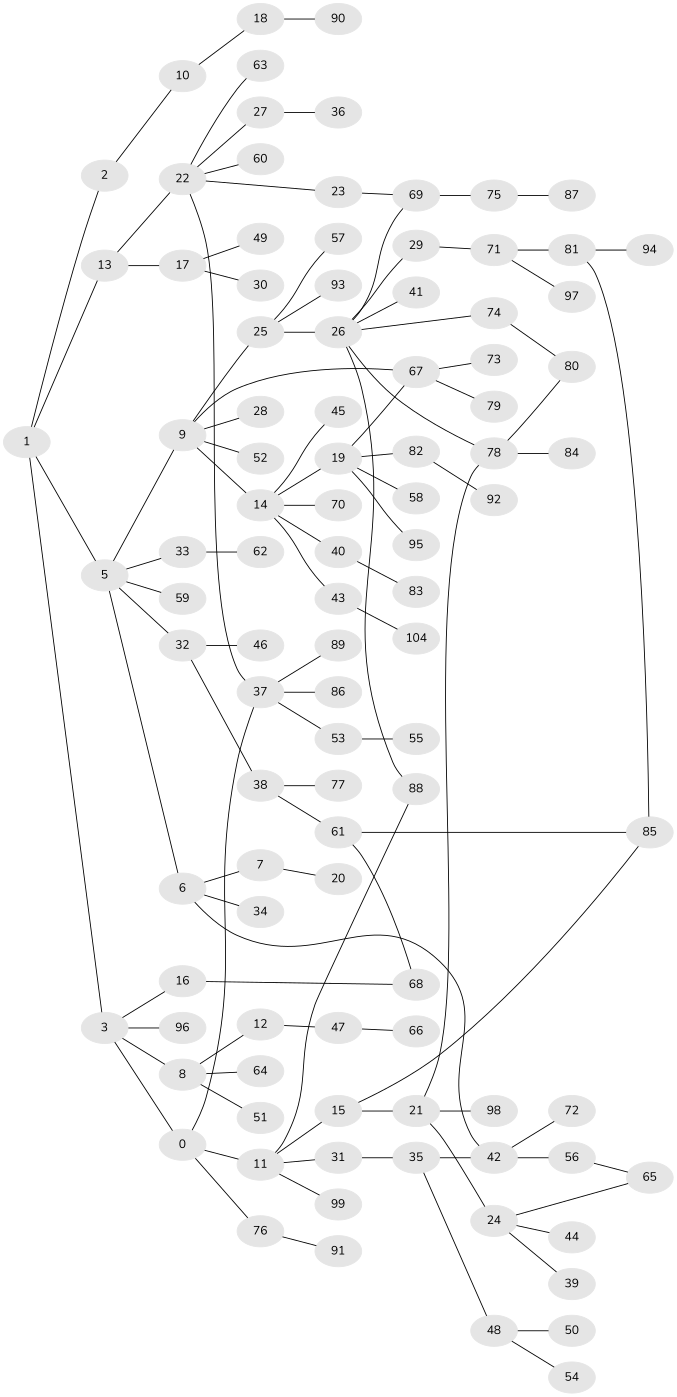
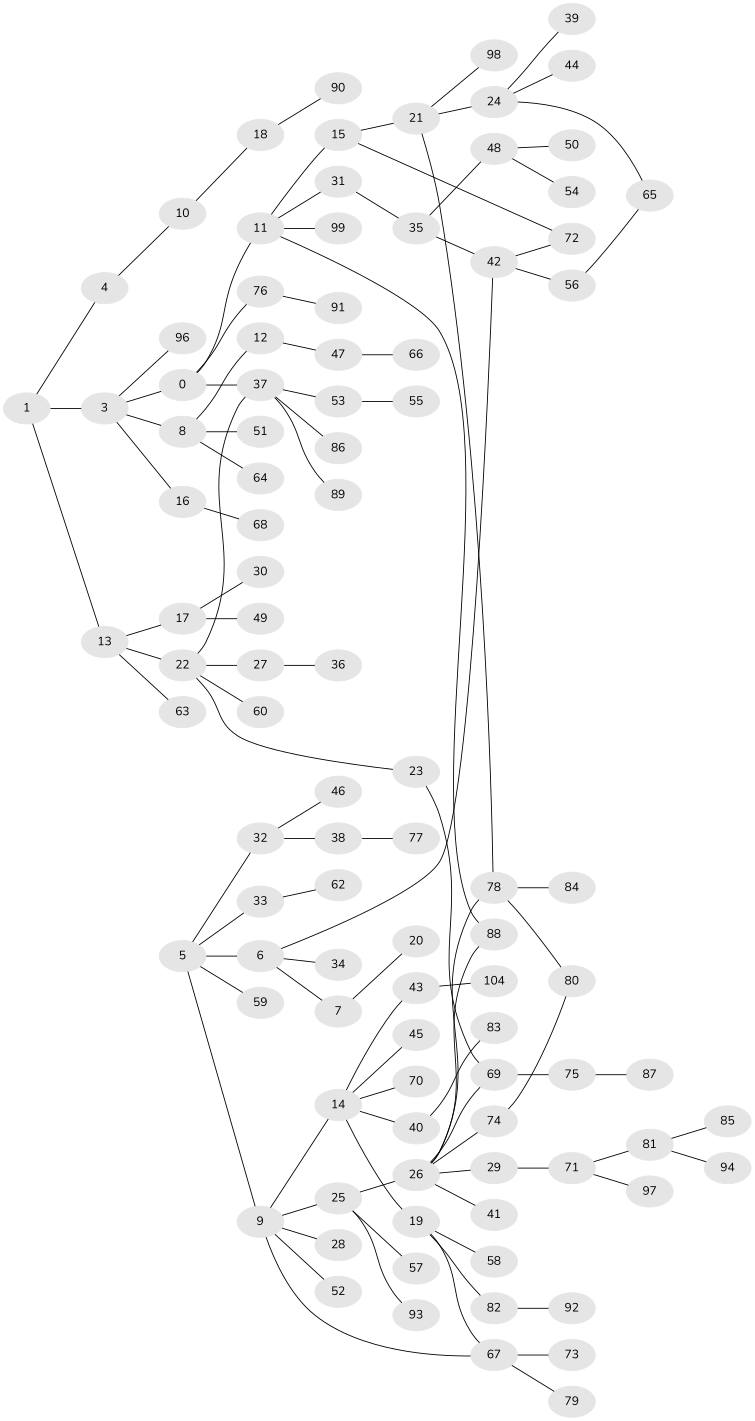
(216, 120) -> (144, 677)
(105, 176) -> (105, 288)
(66, 509) -> none
(416, 545) -> none
(338, 832) -> none
(512, 990) -> (450, 185)
